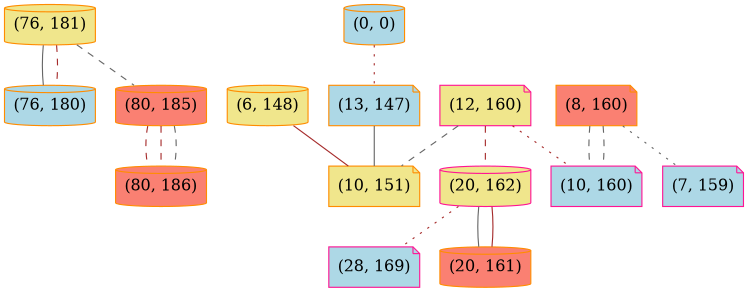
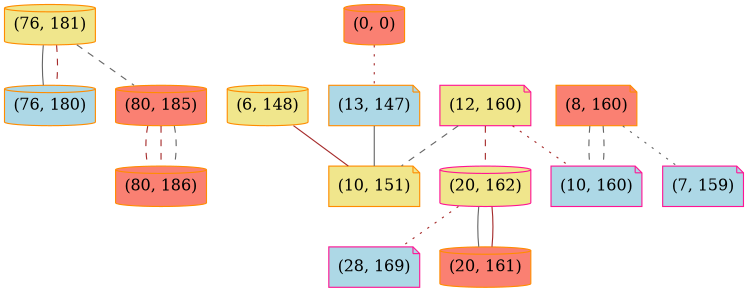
(374, 25) -> (374, 25)
